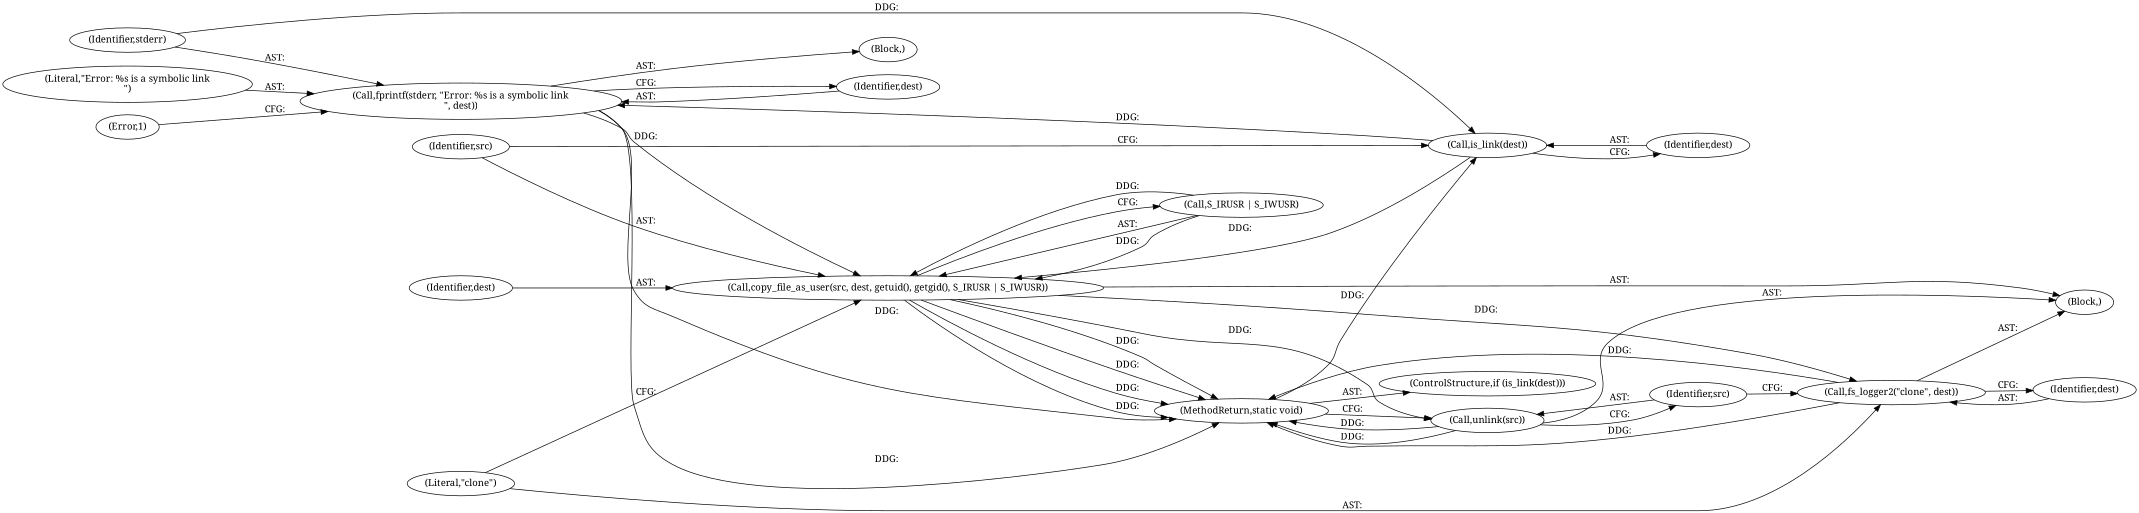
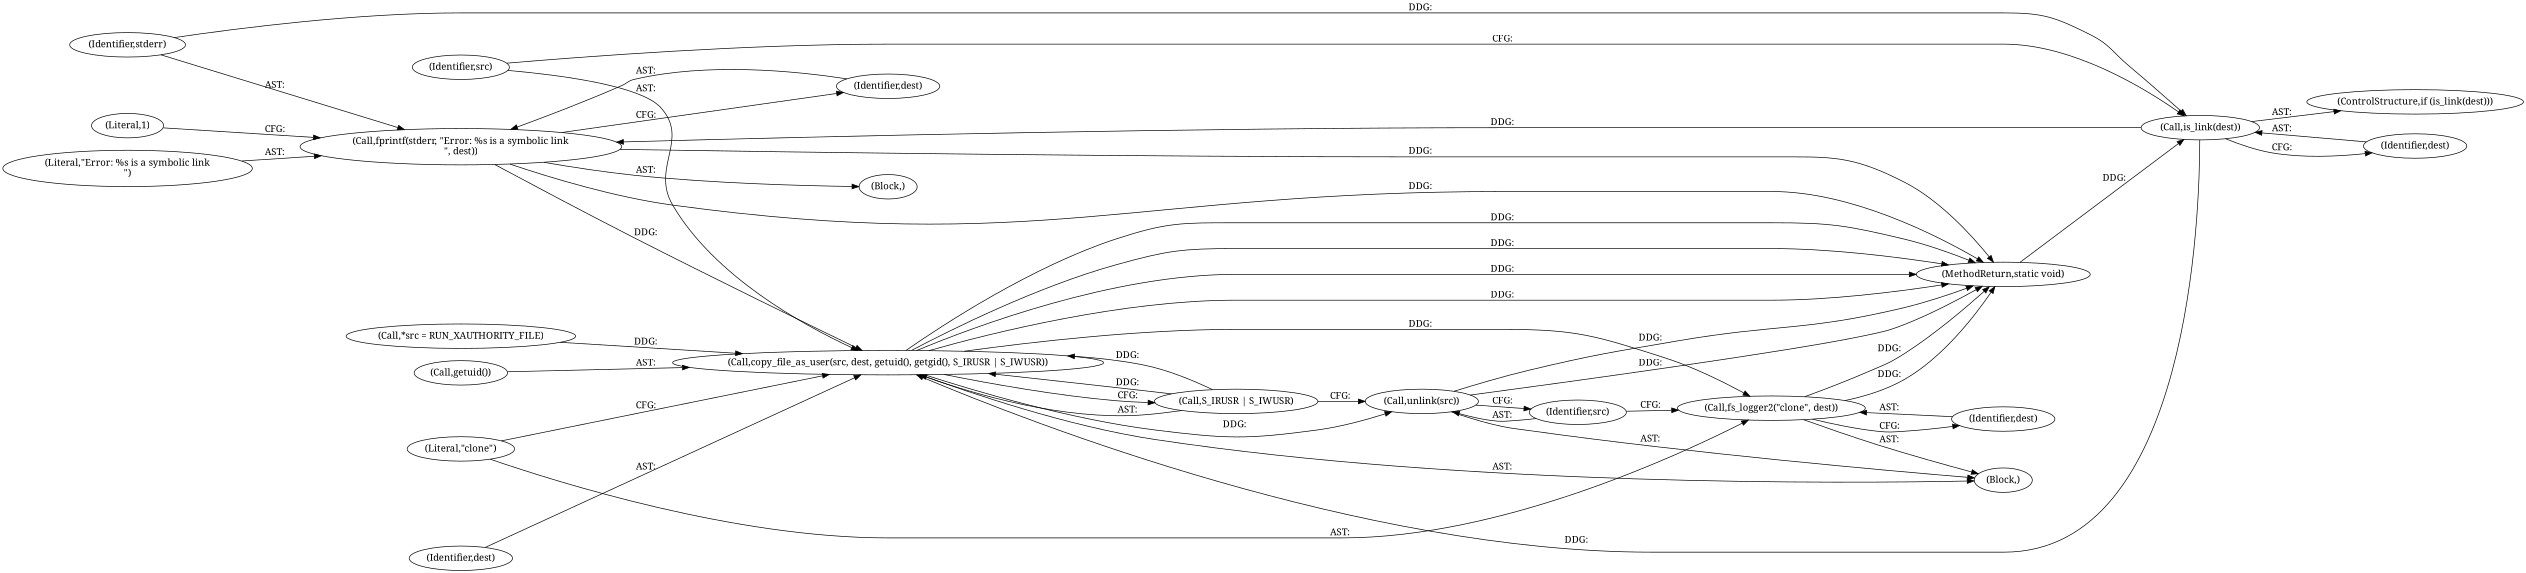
(128, 127) -> (128, 126)
none -> (461, 336)
none -> (461, 373)
(1357, 398) -> (2293, 117)
(1375, 416) -> (1338, 401)
